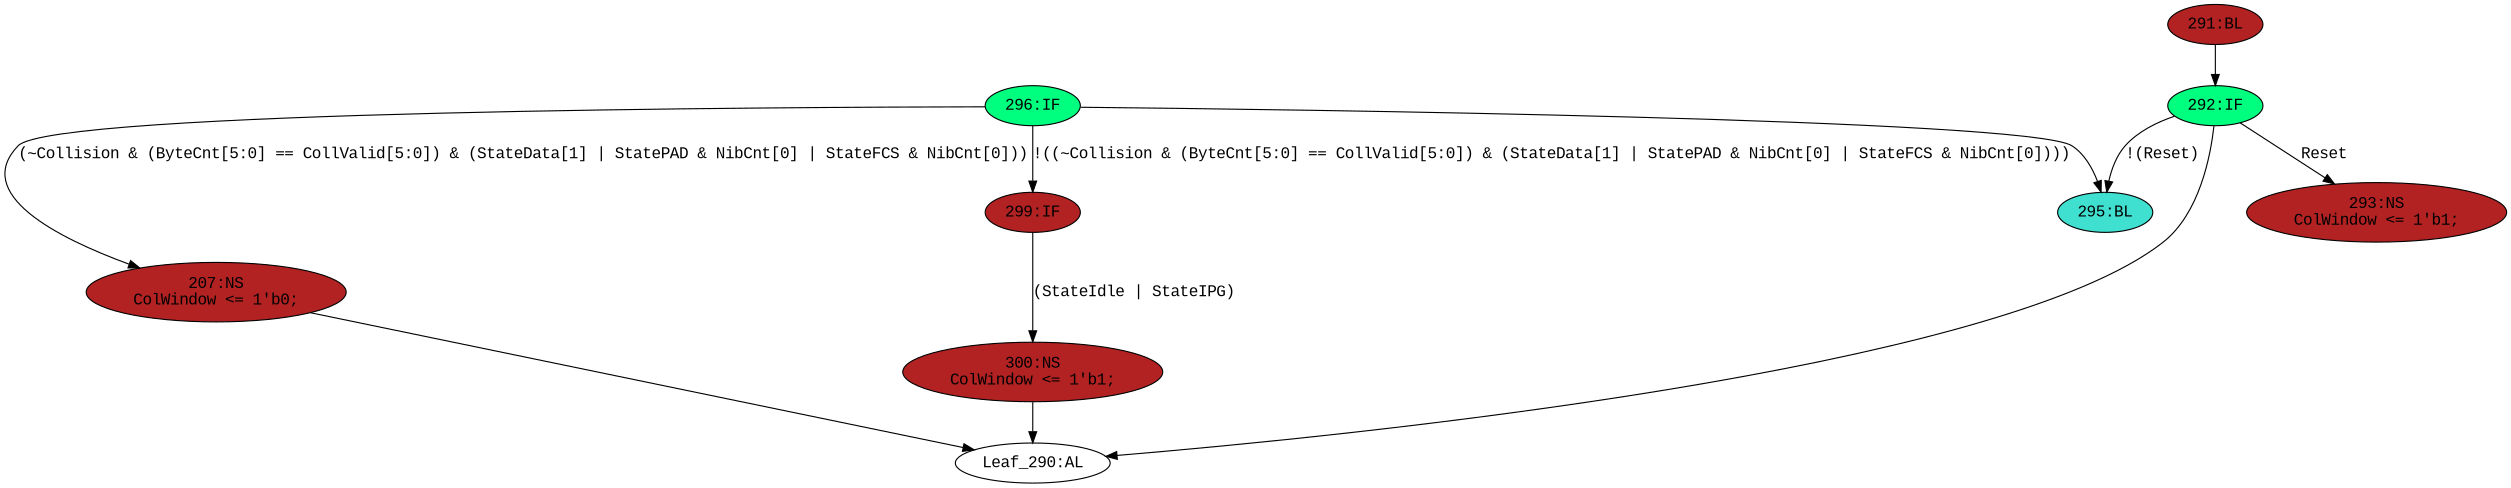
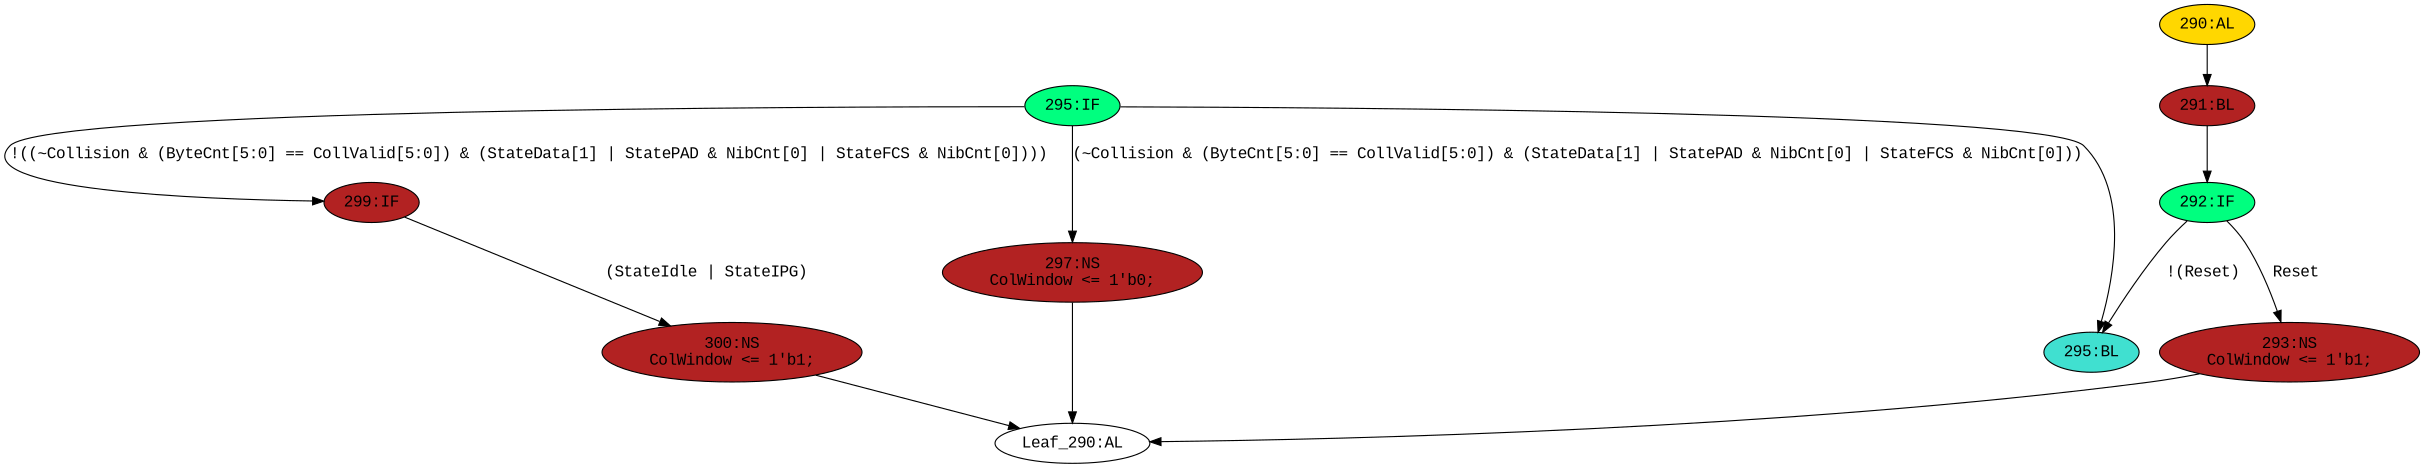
none -> (2207, 24)
(1033, 106) -> (1072, 106)
(216, 292) -> (1072, 272)
(1715, 381) -> (1681, 424)
